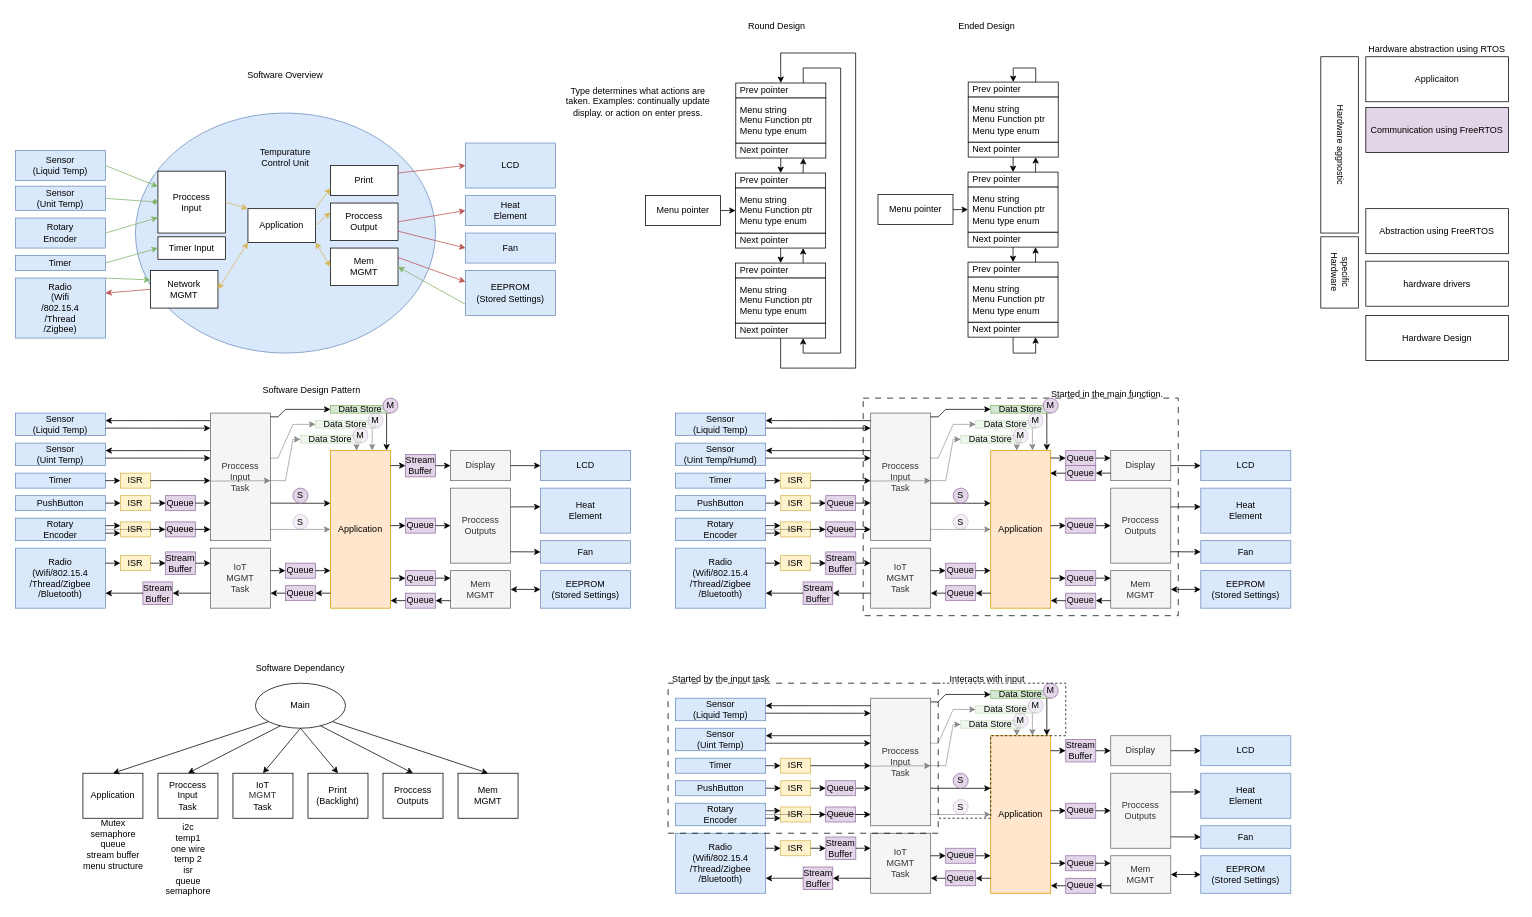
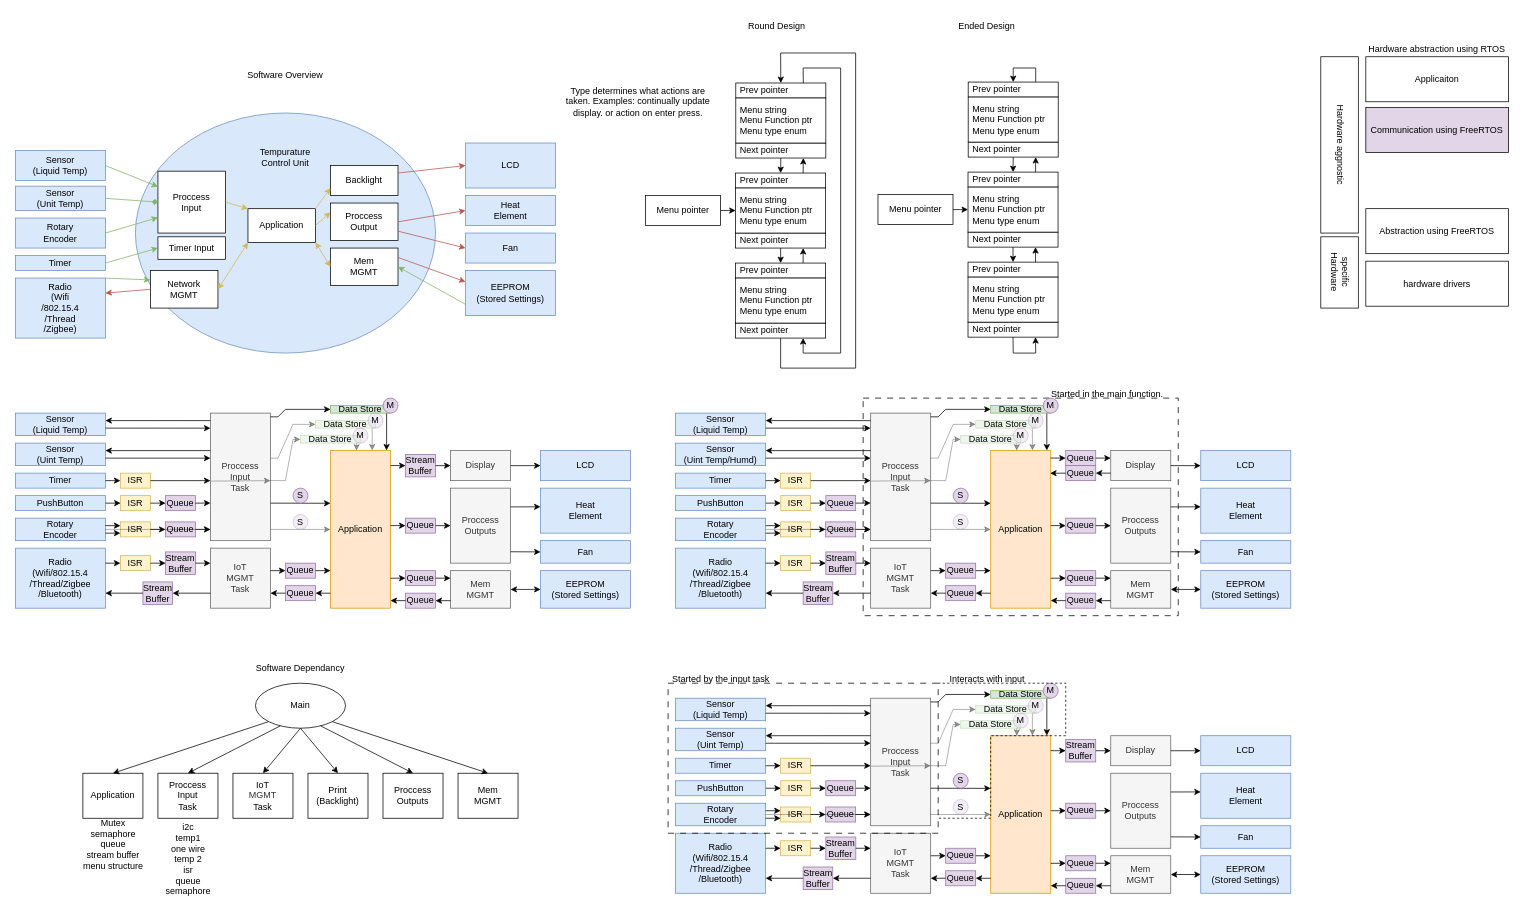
(364, 180) -> (364, 180)
(1437, 338) -> none
(312, 390) -> none
